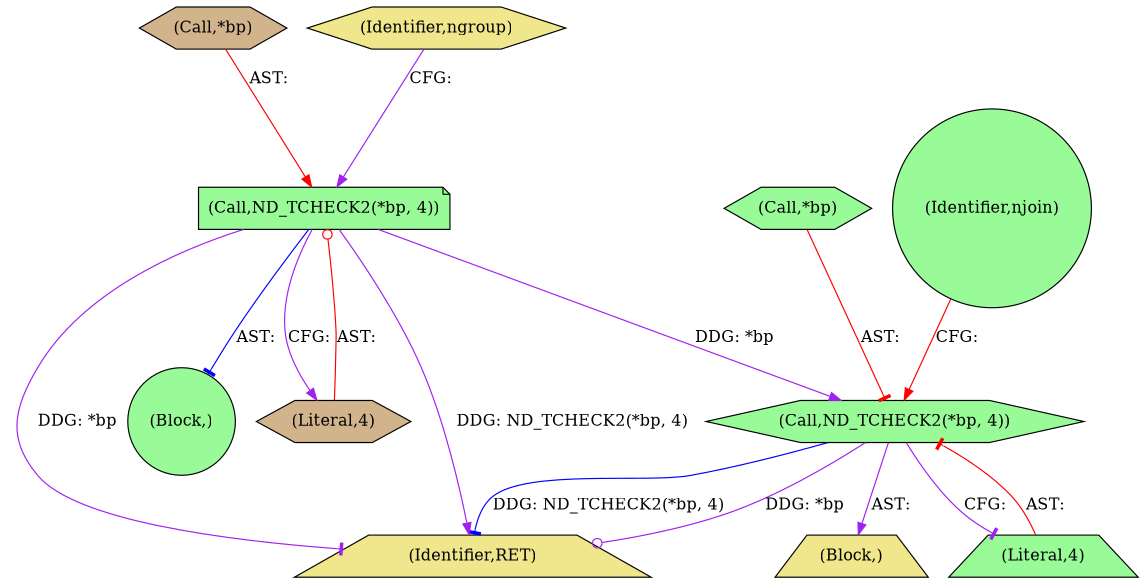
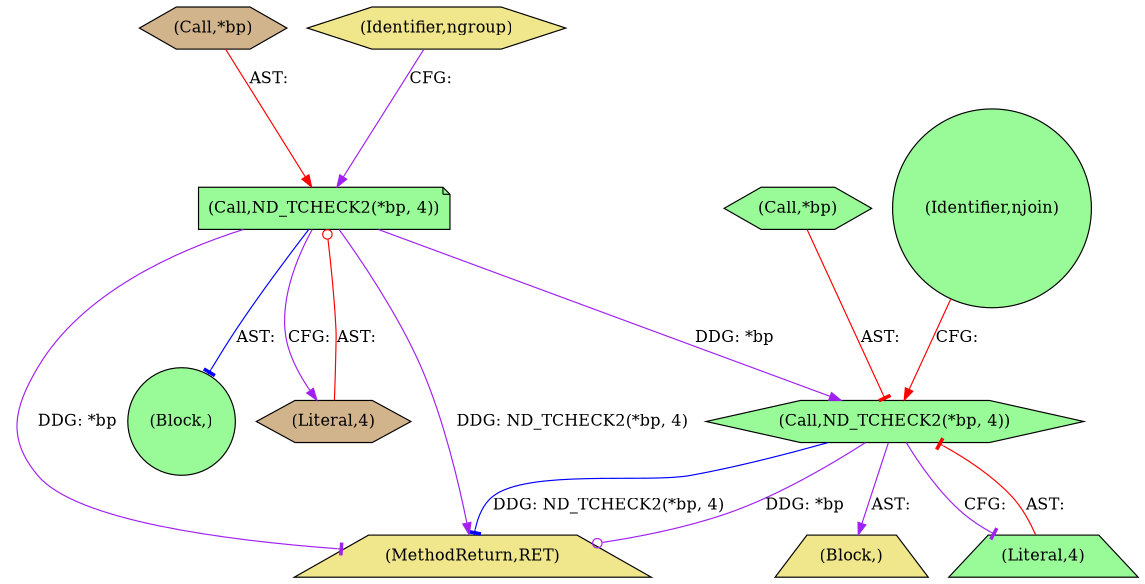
(473, 556) -> (473, 556)
